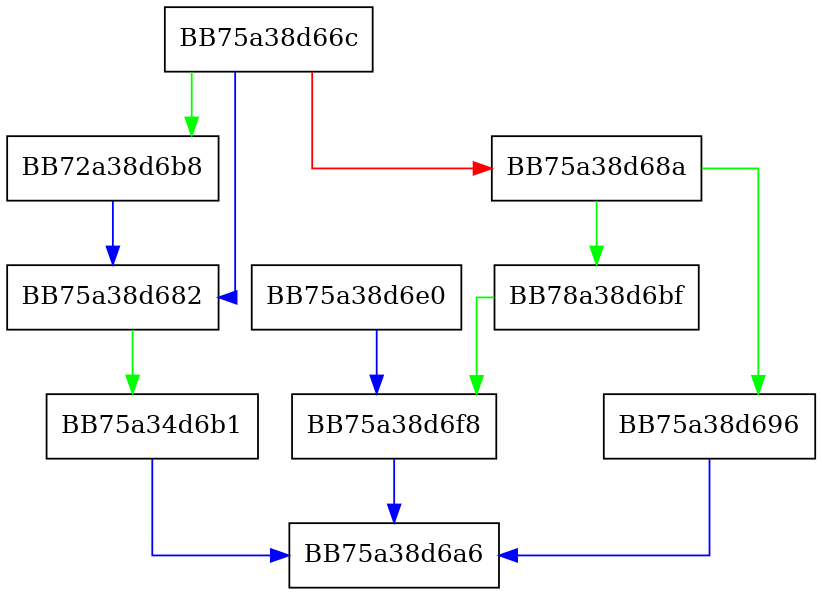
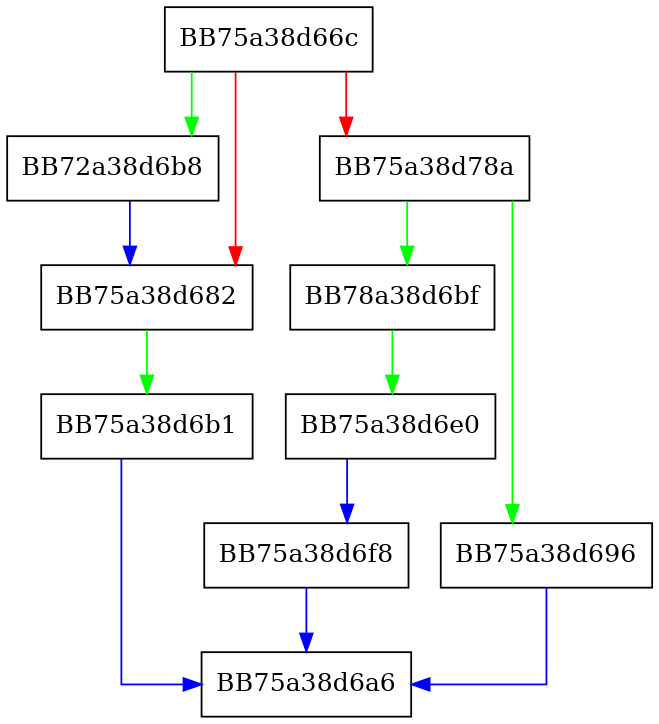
(597, 168) -> (425, 168)
(235, 186) -> (236, 160)
(477, 328) -> (392, 353)
(152, 426) -> (147, 426)
